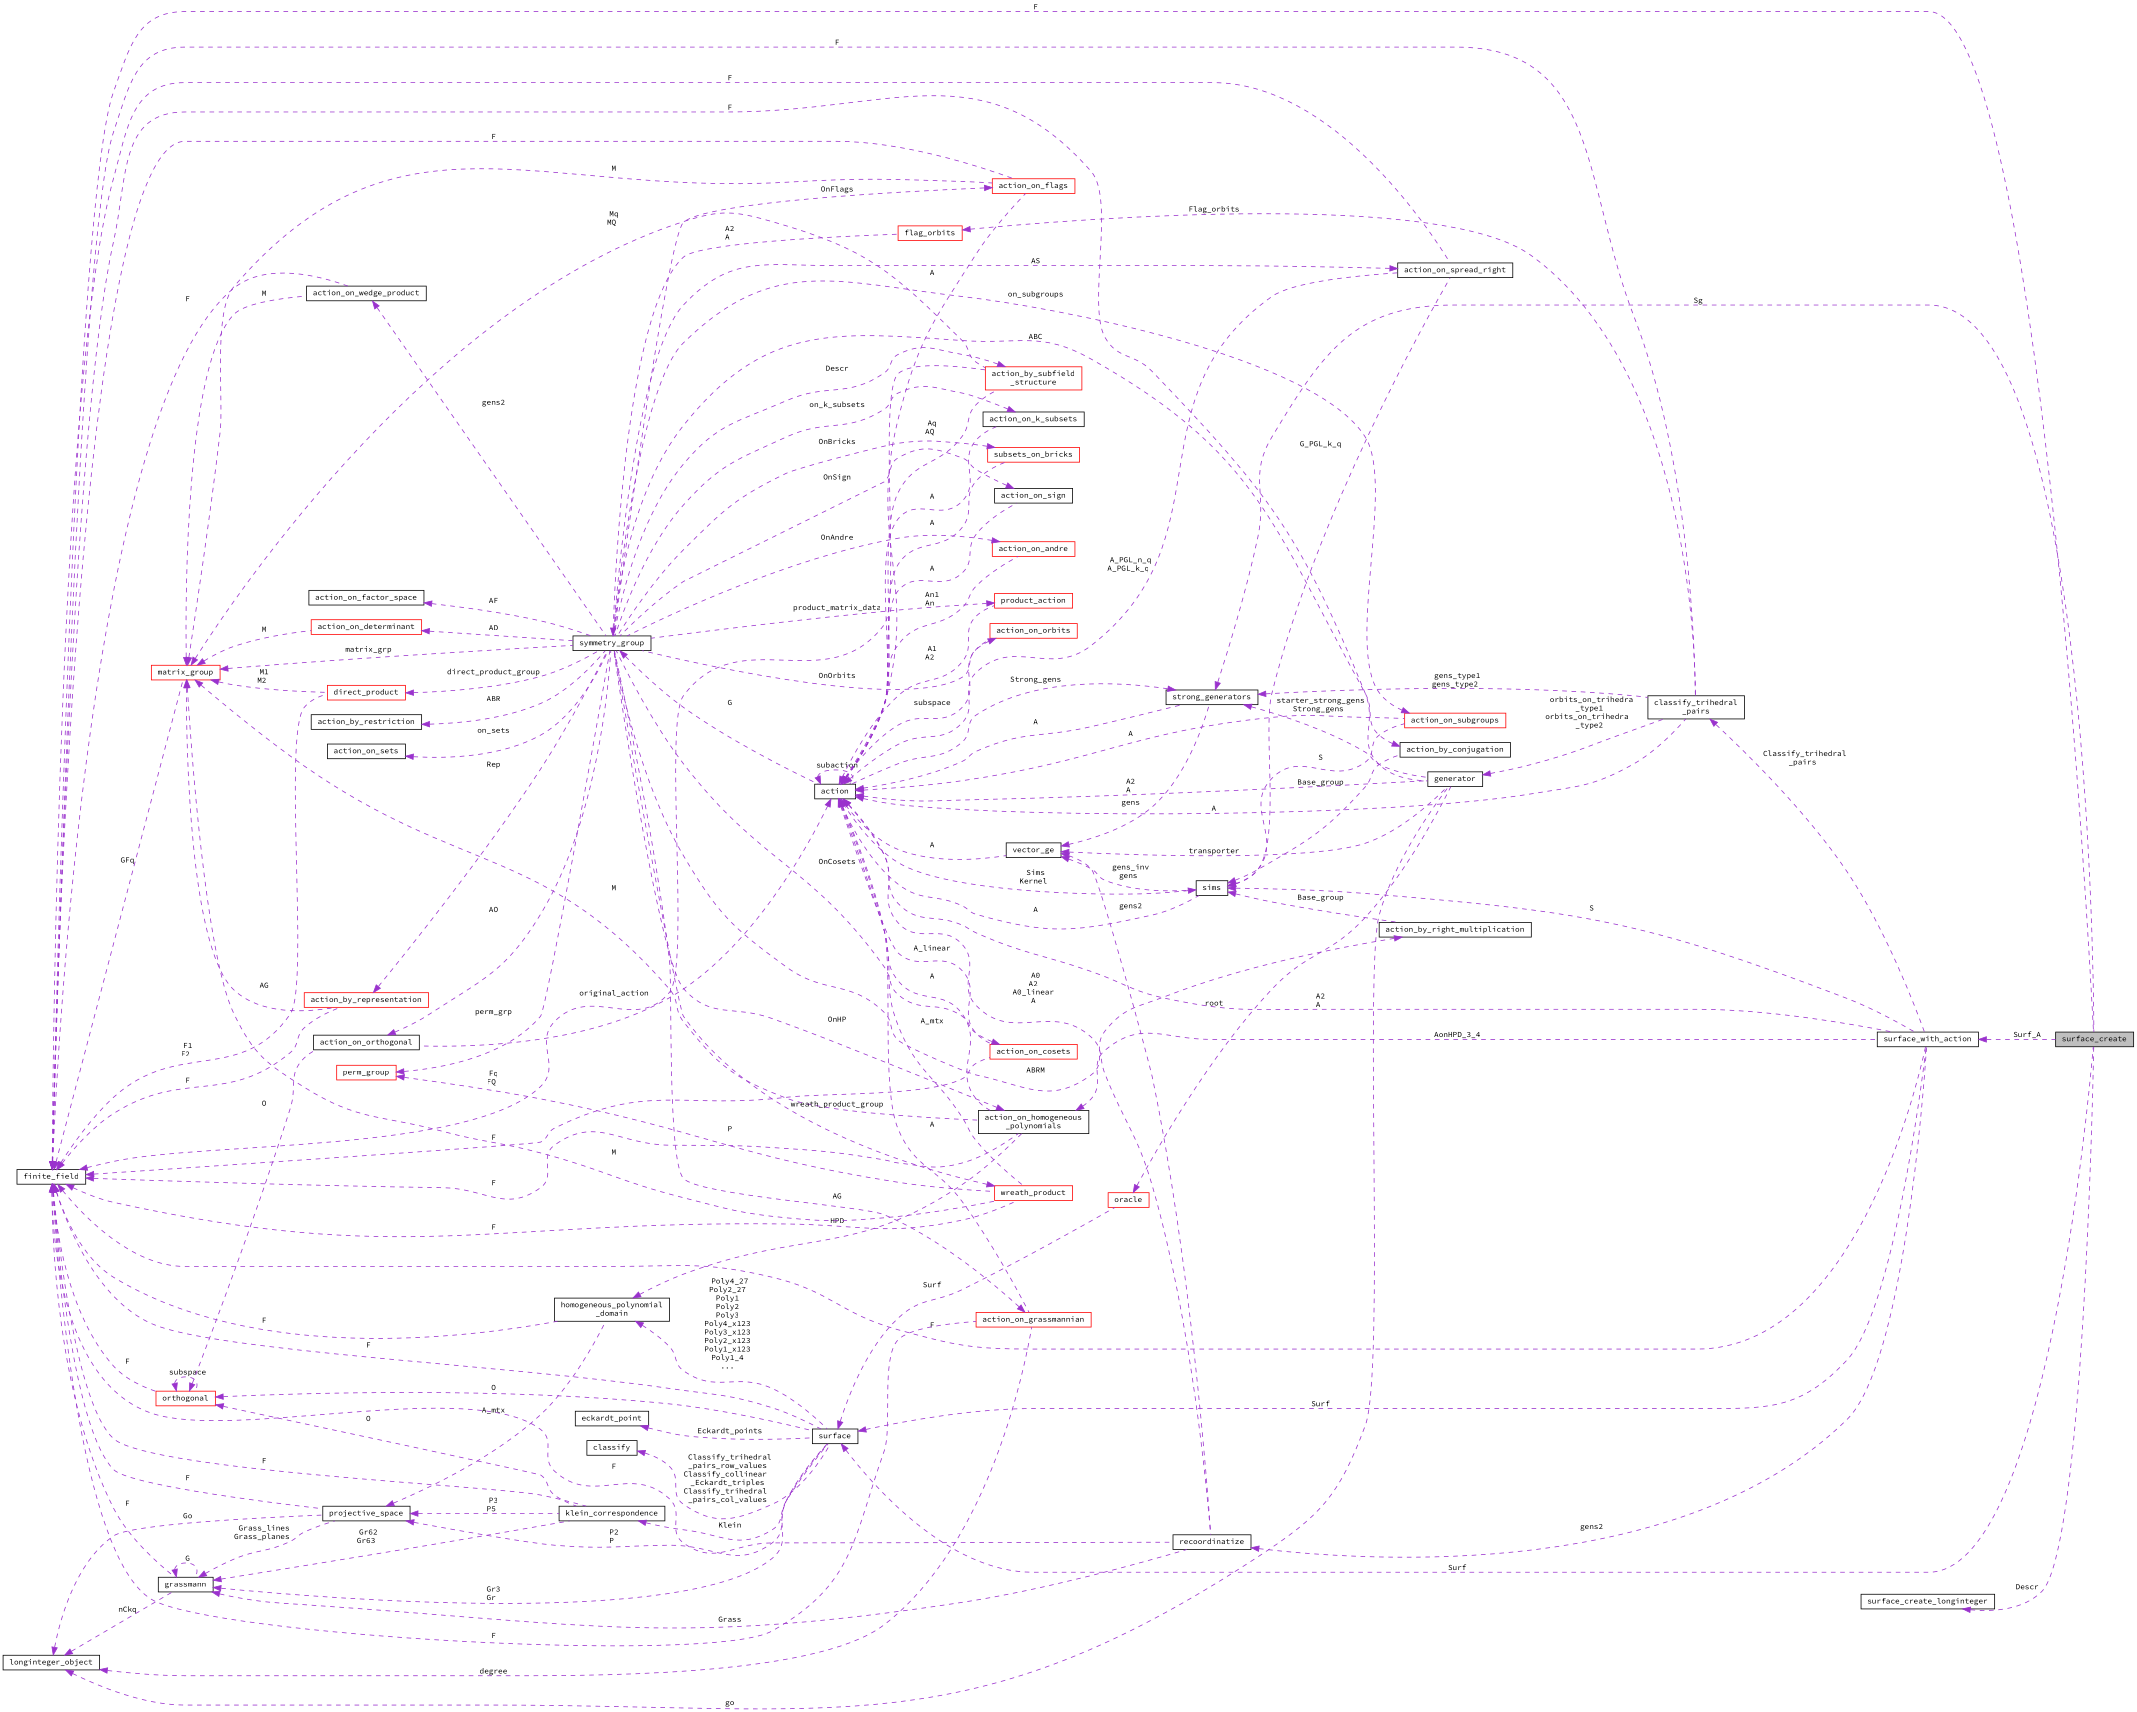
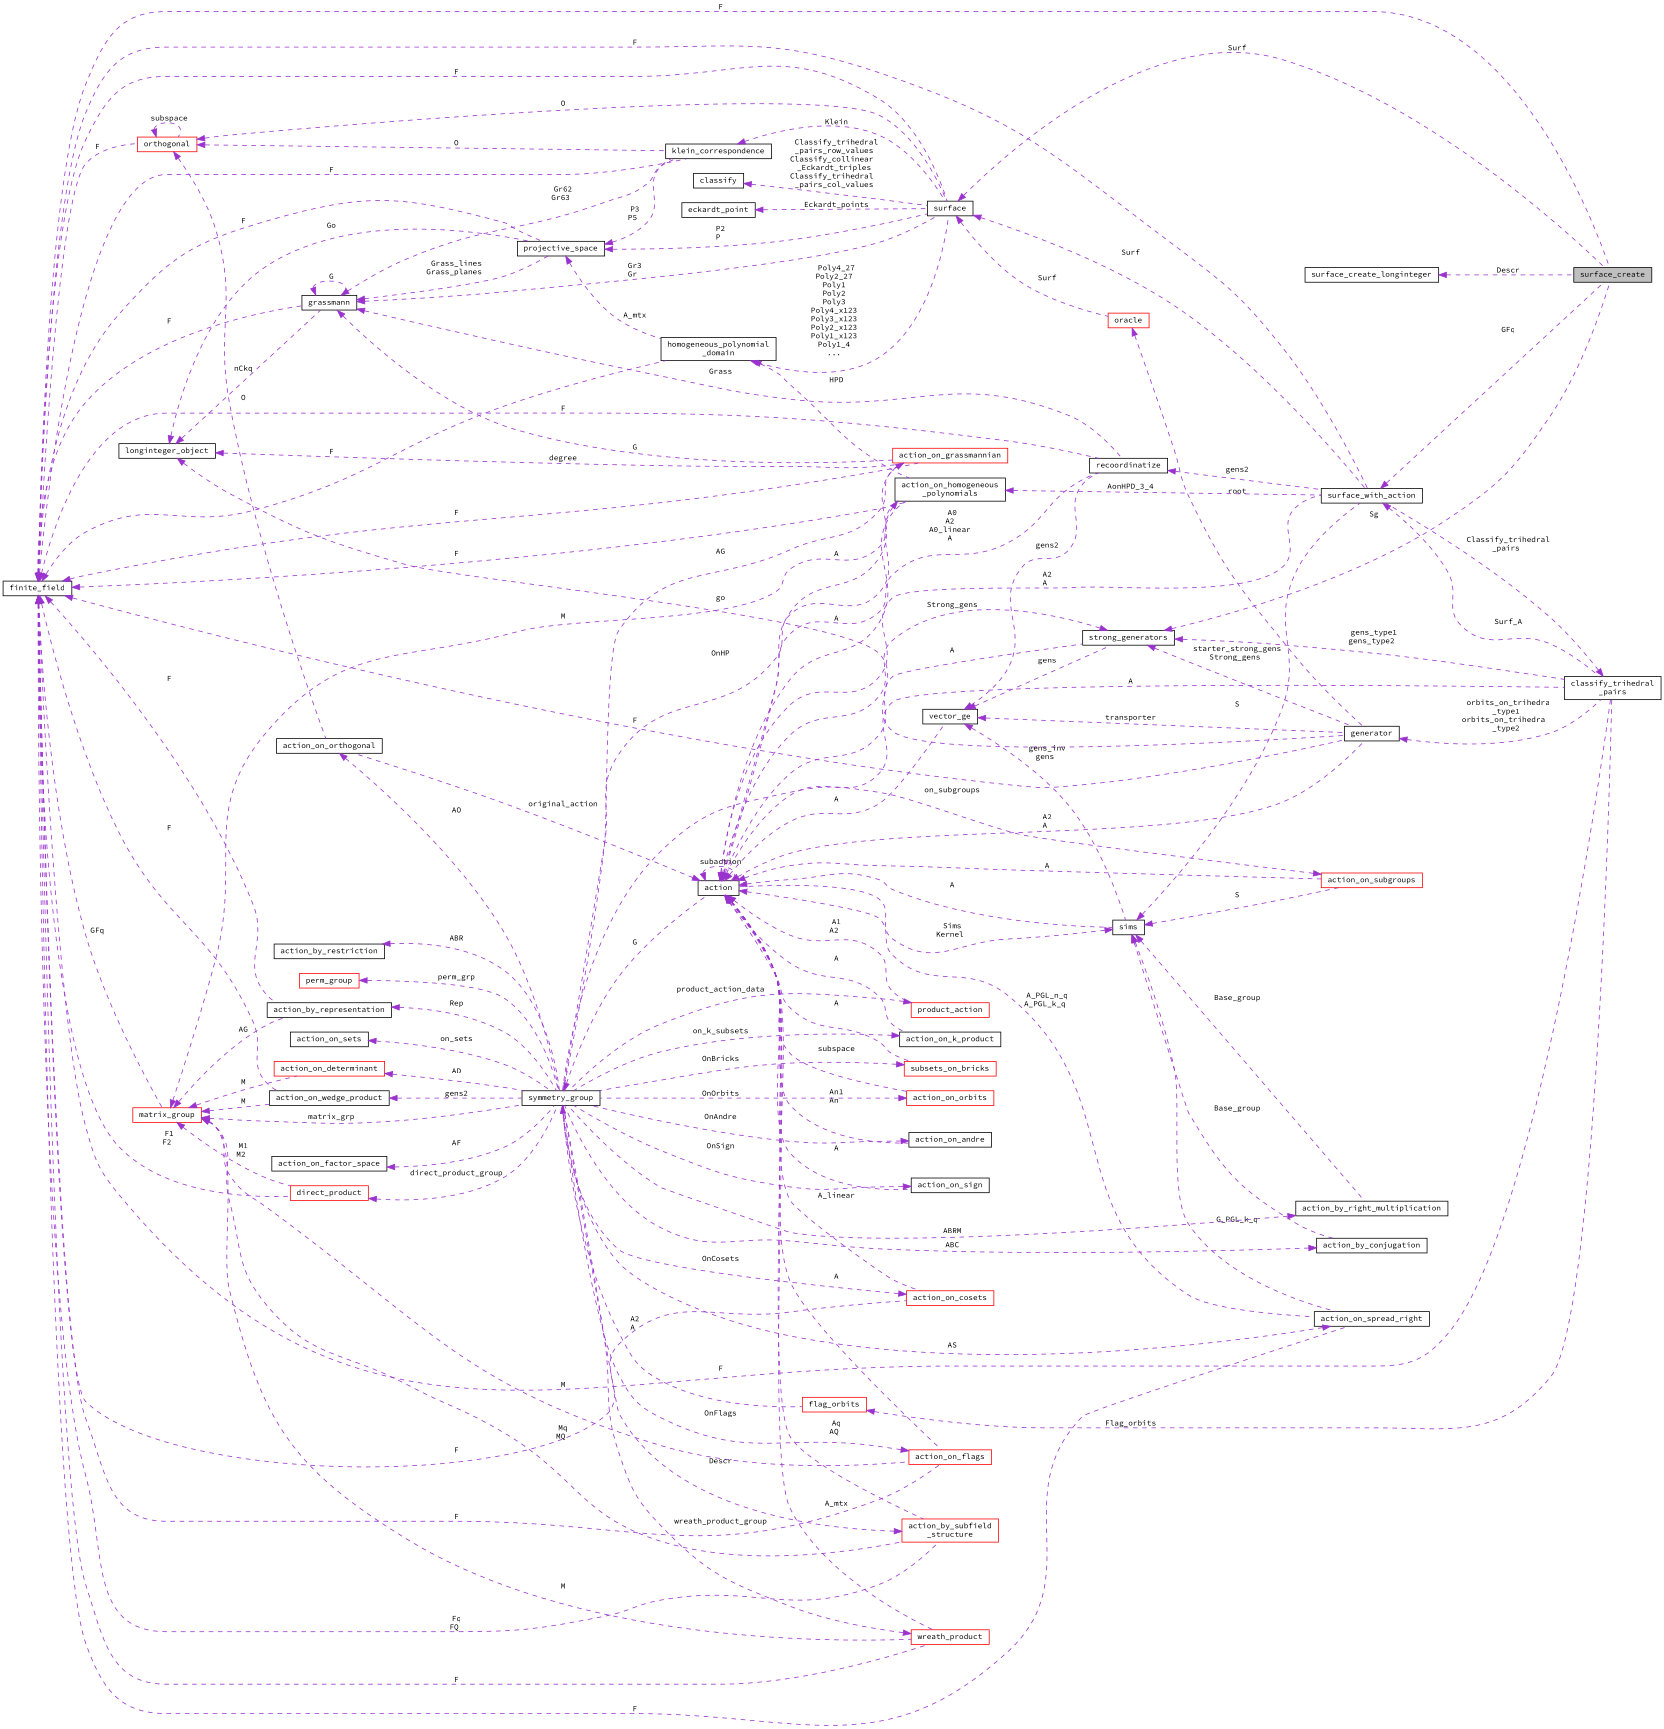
(1034, 419) -> (950, 1039)
none -> (599, 448)
(1034, 549) -> (950, 1140)
(835, 608) -> (719, 990)
none -> (1464, 628)
(366, 1000) -> (329, 1010)
(2025, 1035) -> (1506, 330)
(699, 1137) -> none
